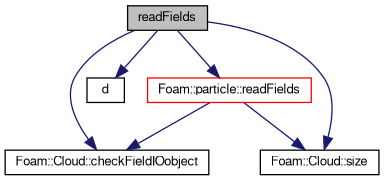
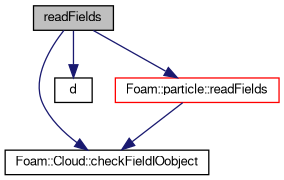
(320, 162) -> none
